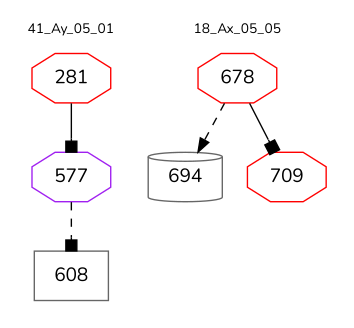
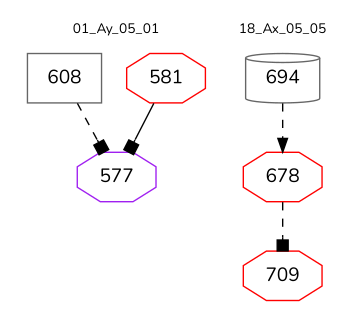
(71, 30) -> (117, 30)
(71, 78) -> (166, 78)
(259, 121) -> (283, 220)
(215, 122) -> (283, 121)
(71, 220) -> (87, 122)
